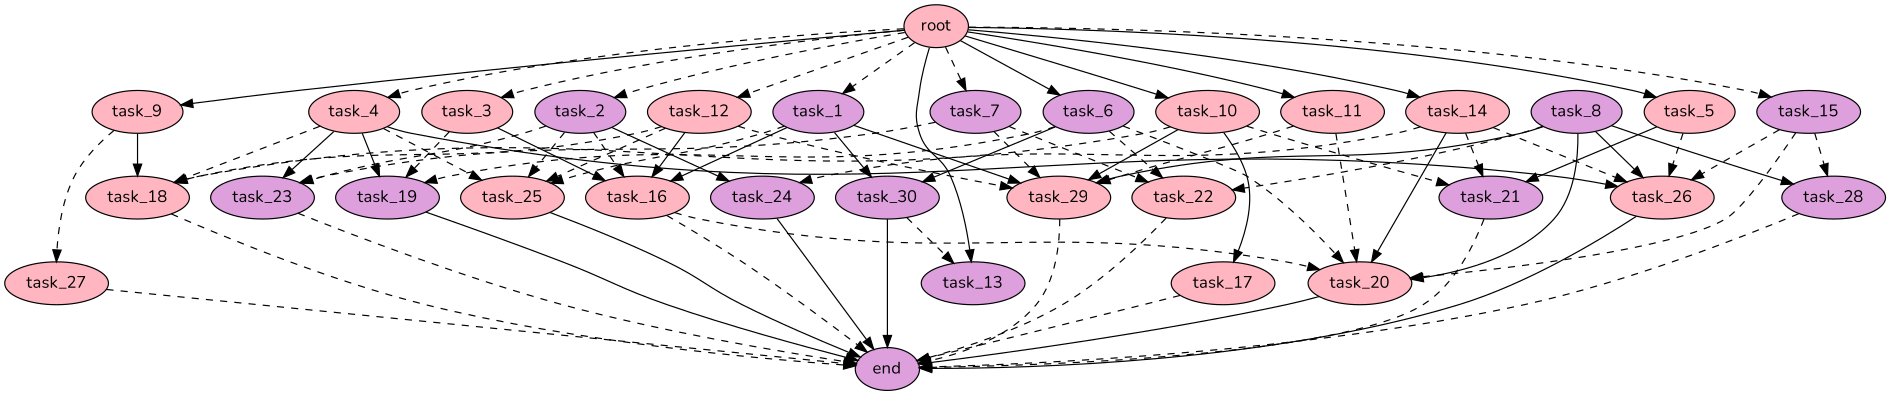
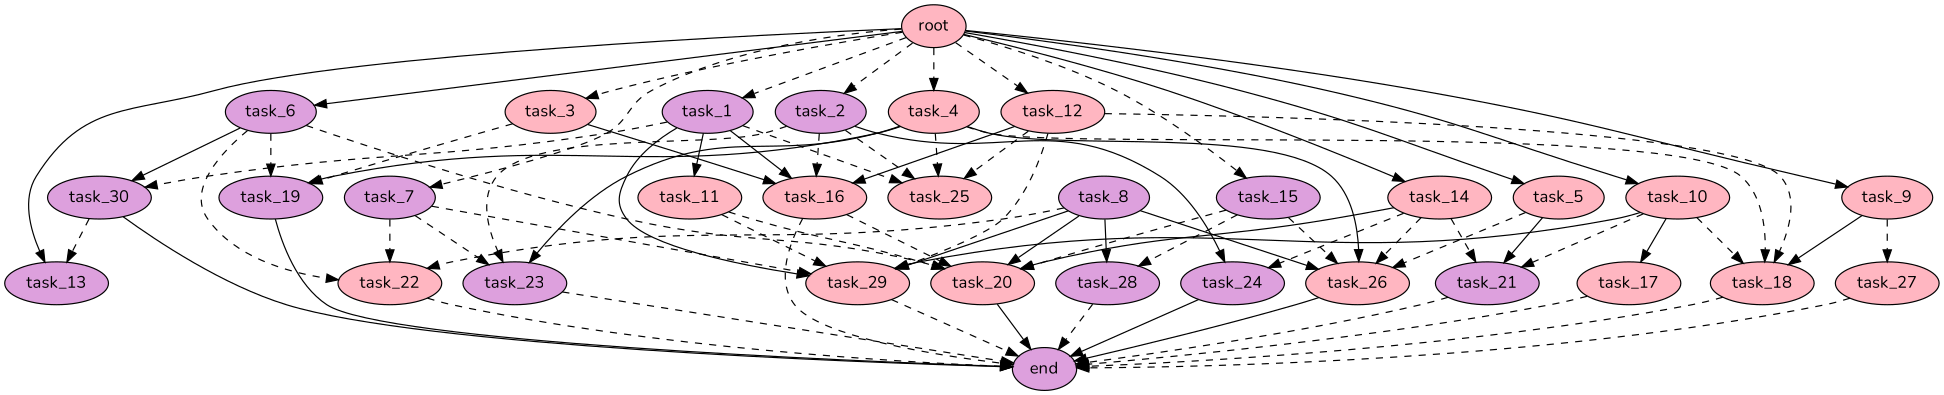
(1126, 59) -> (700, 149)
(845, 146) -> (438, 153)
(701, 280) -> none
